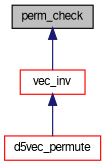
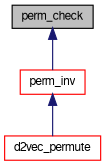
(53, 82) -> (53, 82)
(53, 148) -> (53, 148)
